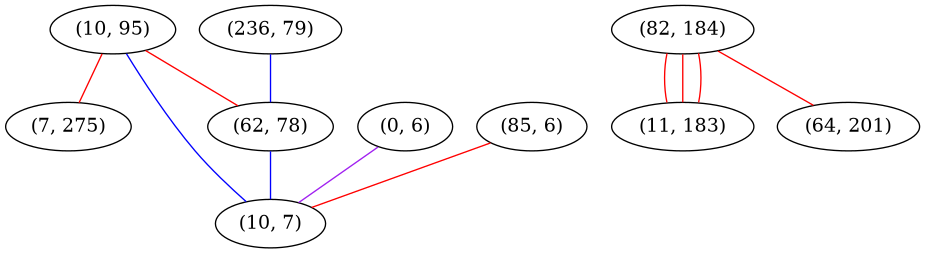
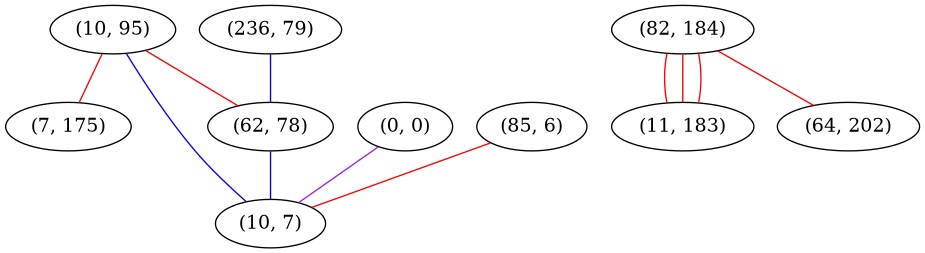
(68, 127) -> (68, 127)
(405, 127) -> (405, 127)
(848, 127) -> (848, 127)
